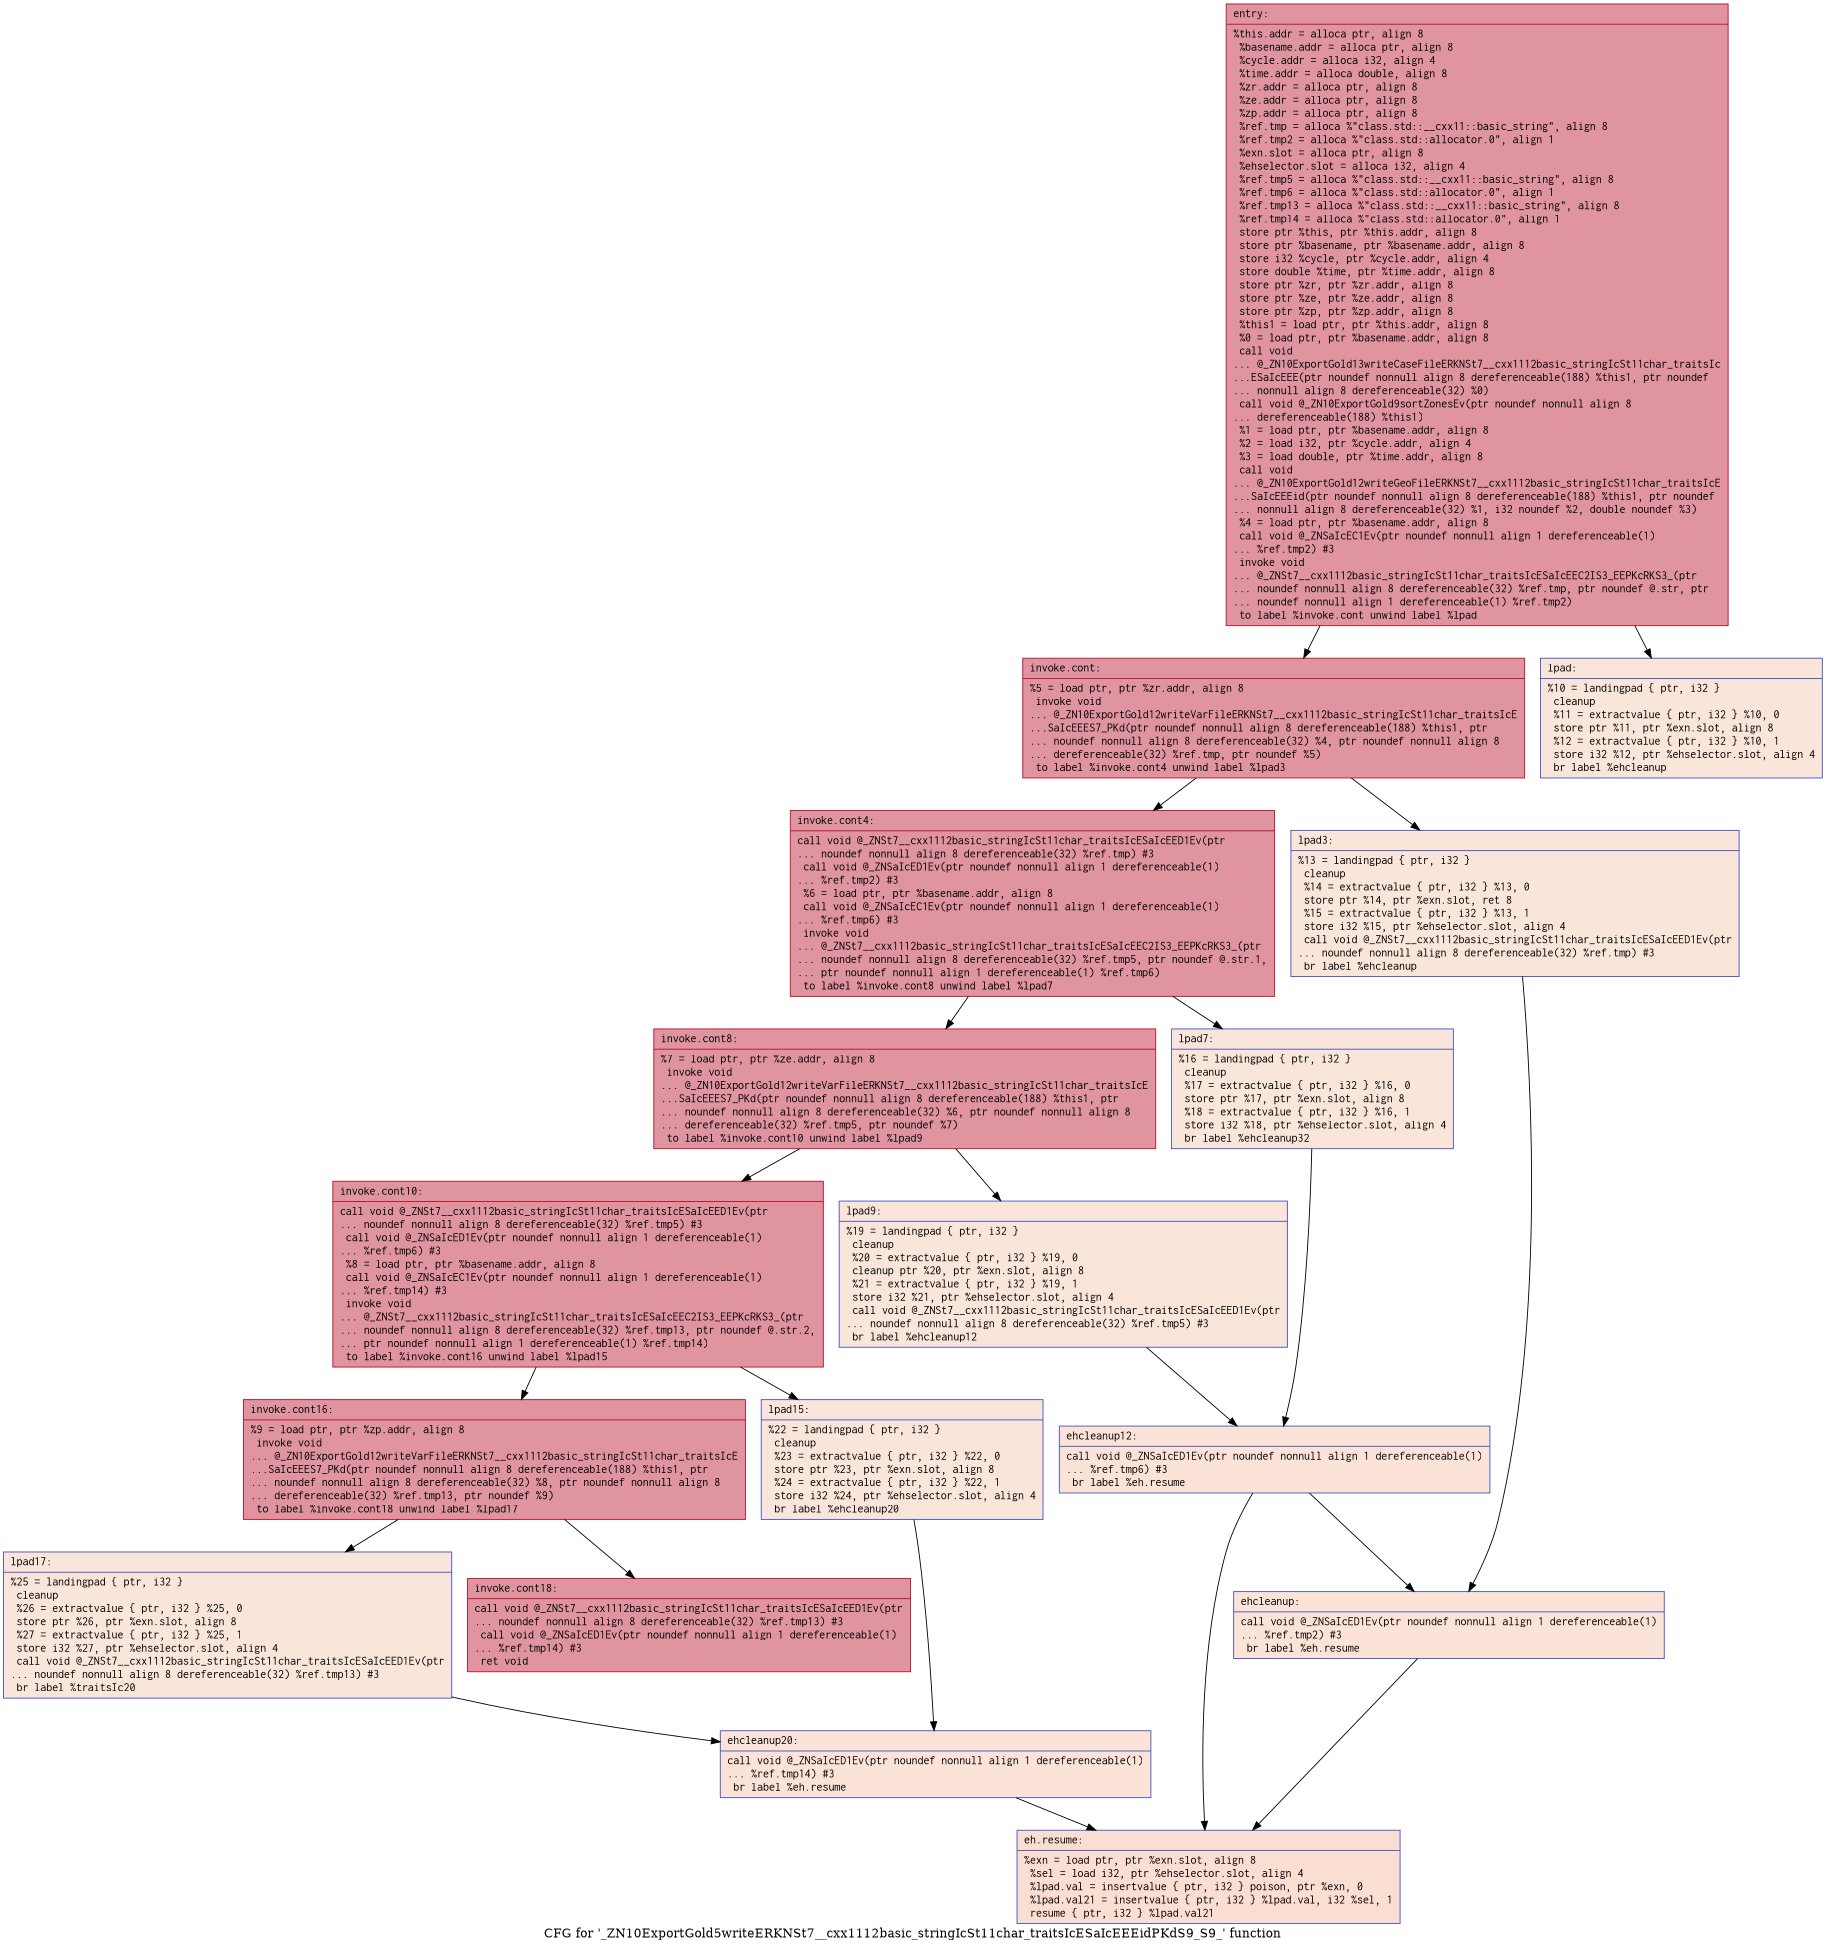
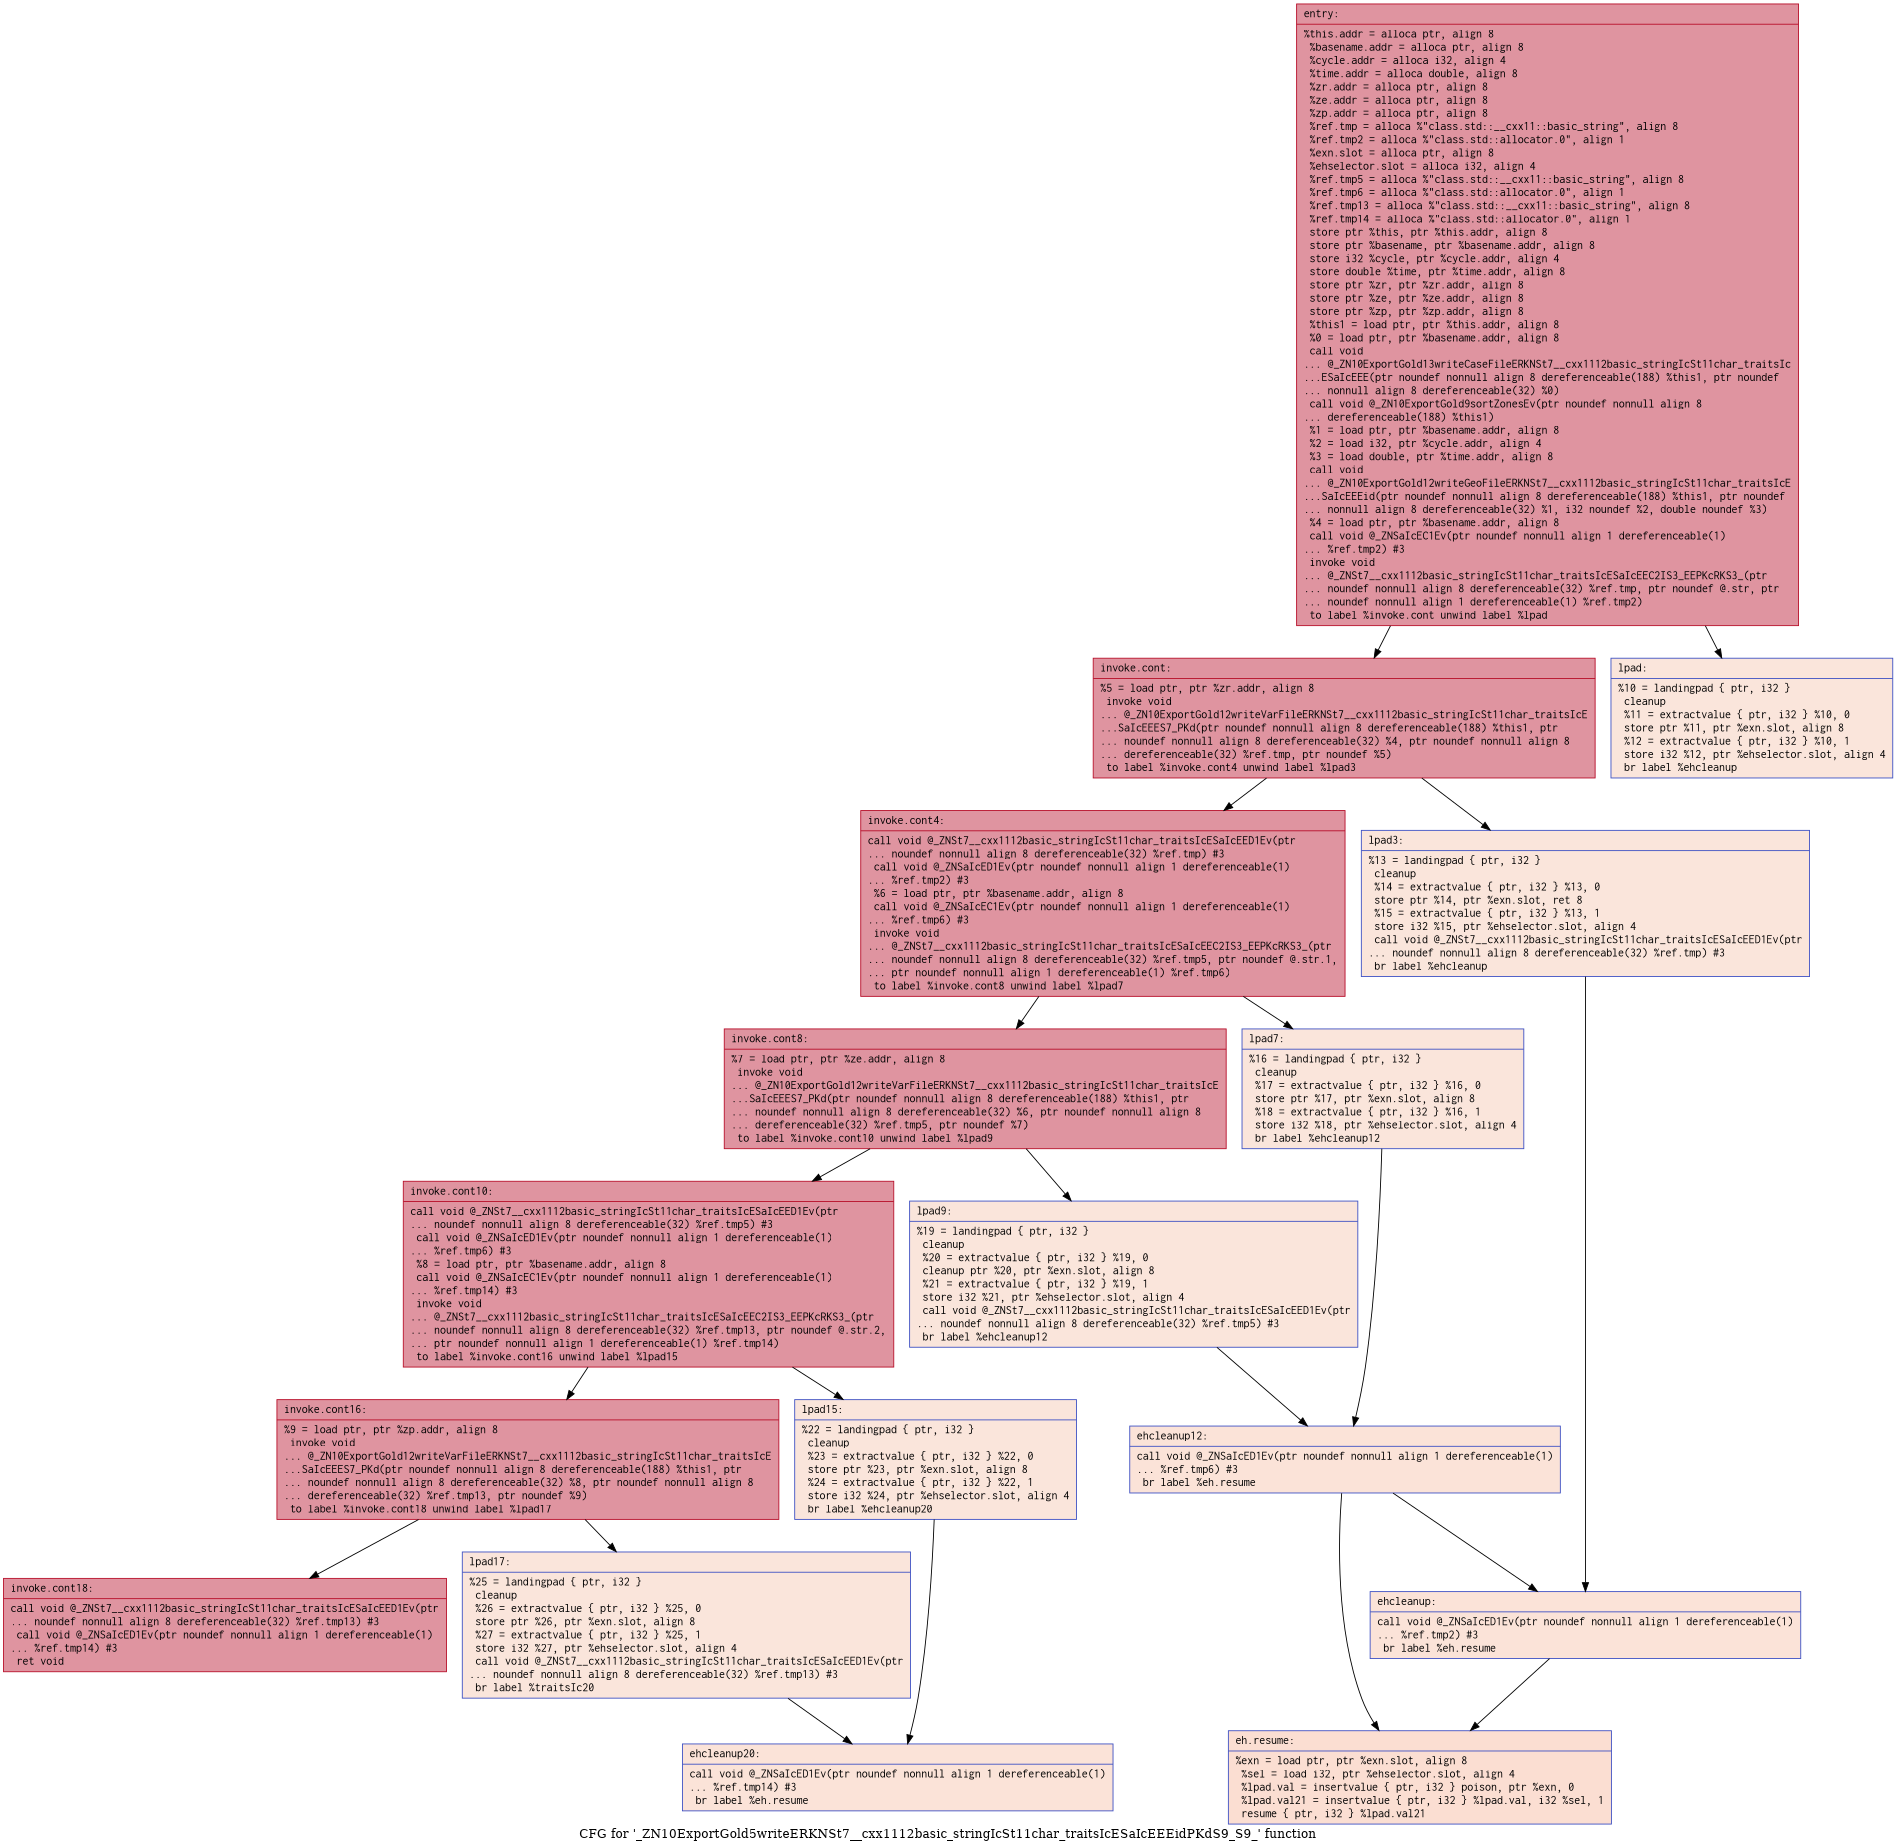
(1244, 1138) -> (1315, 1138)
(1052, 1812) -> none
